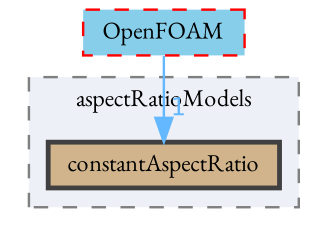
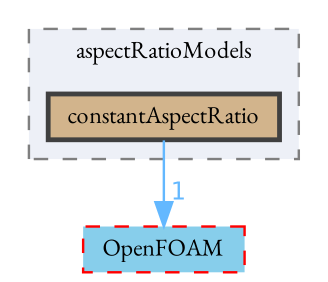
(164, 93) -> (164, 174)
